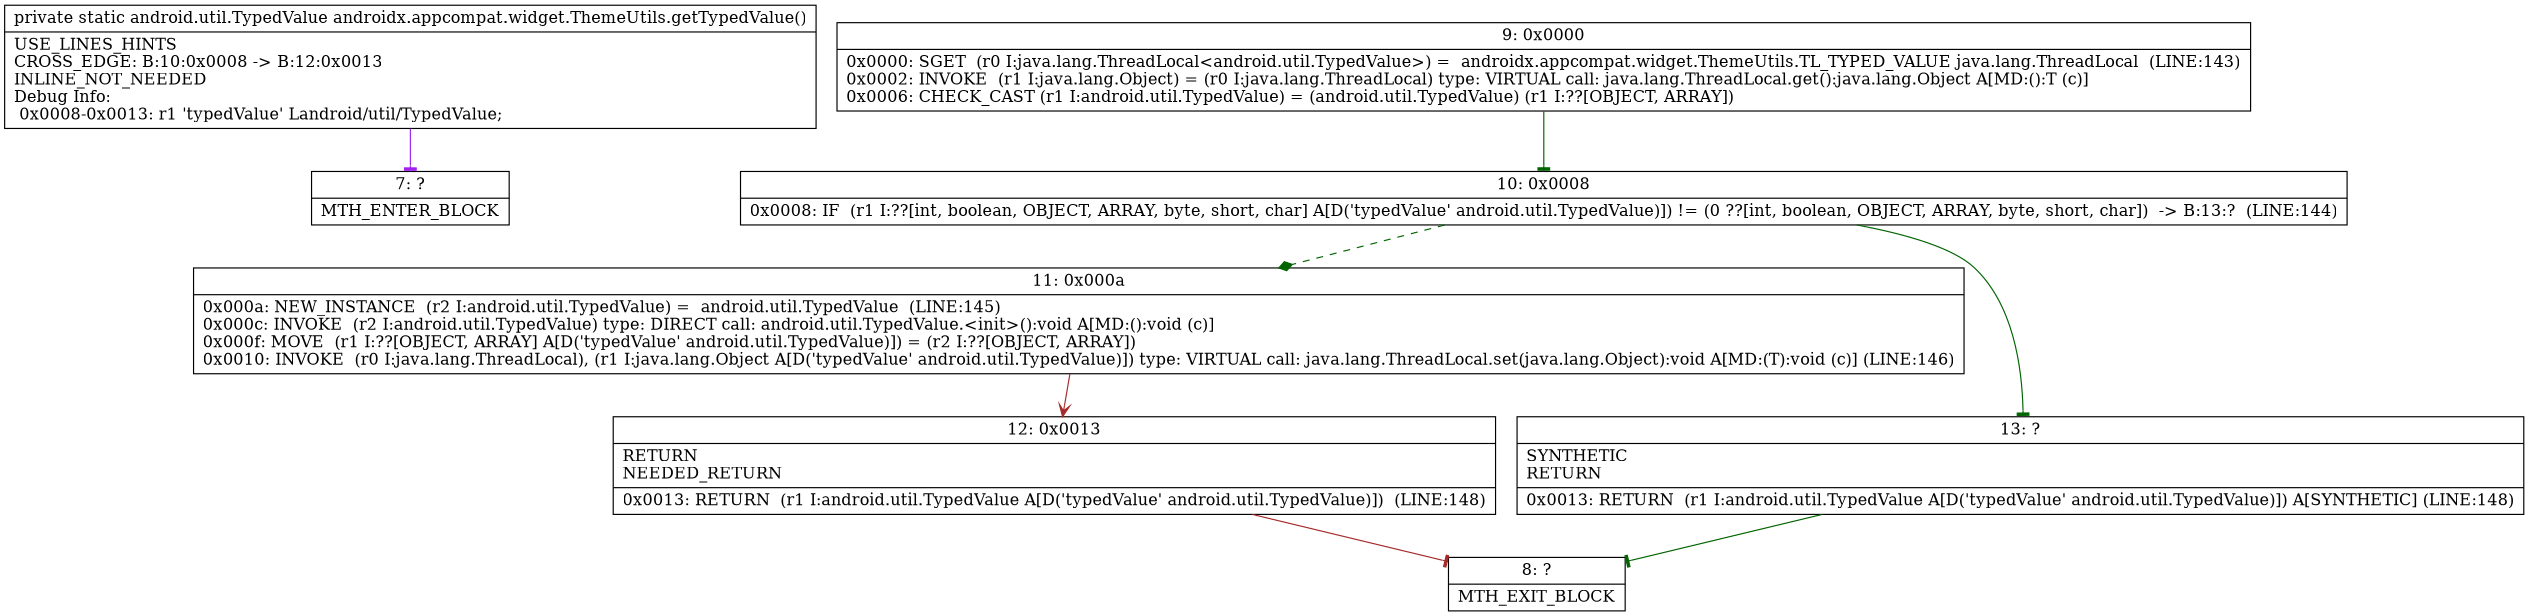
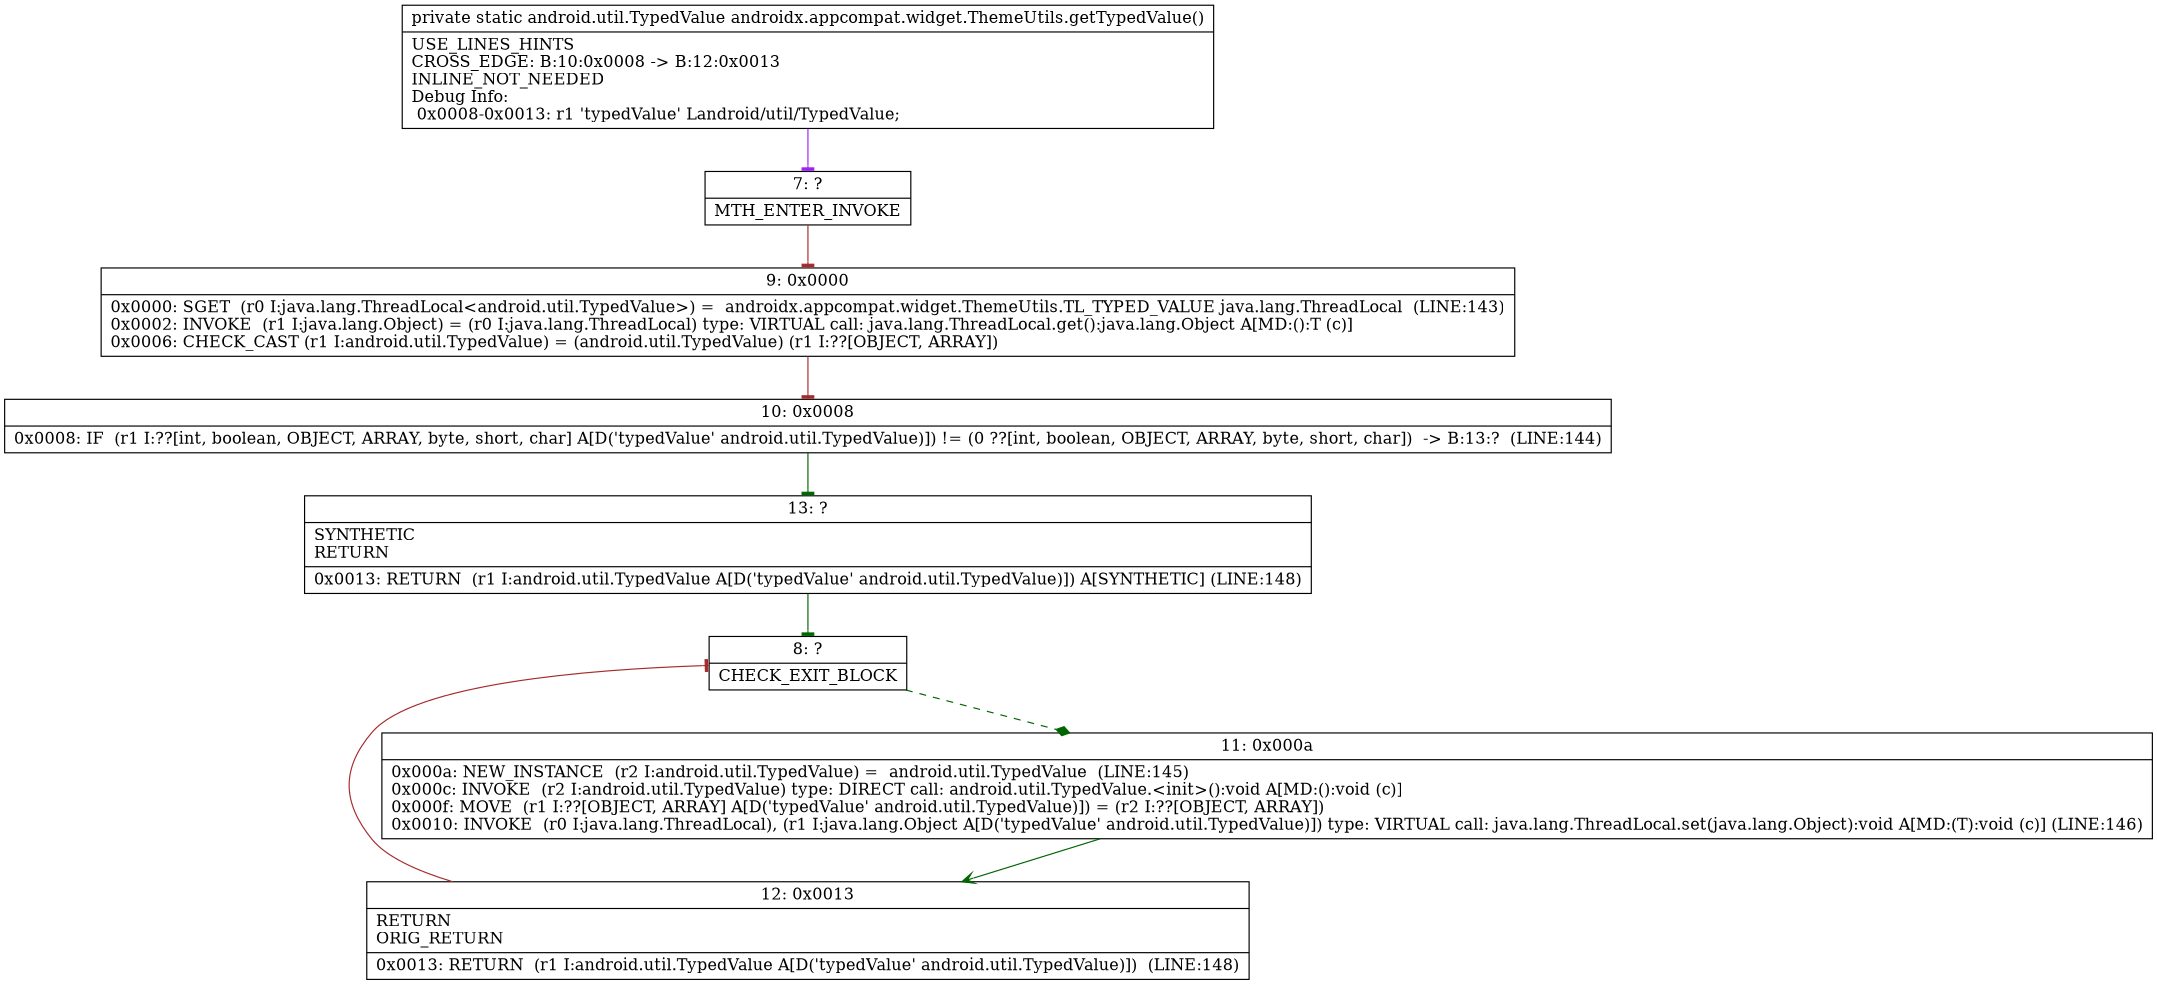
(1544, 138) -> (808, 375)
(410, 211) -> (808, 211)
none -> (808, 243)
(1369, 245) -> (981, 710)
(1067, 389) -> (1037, 858)
(703, 474) -> (440, 939)
(1537, 597) -> (808, 676)
